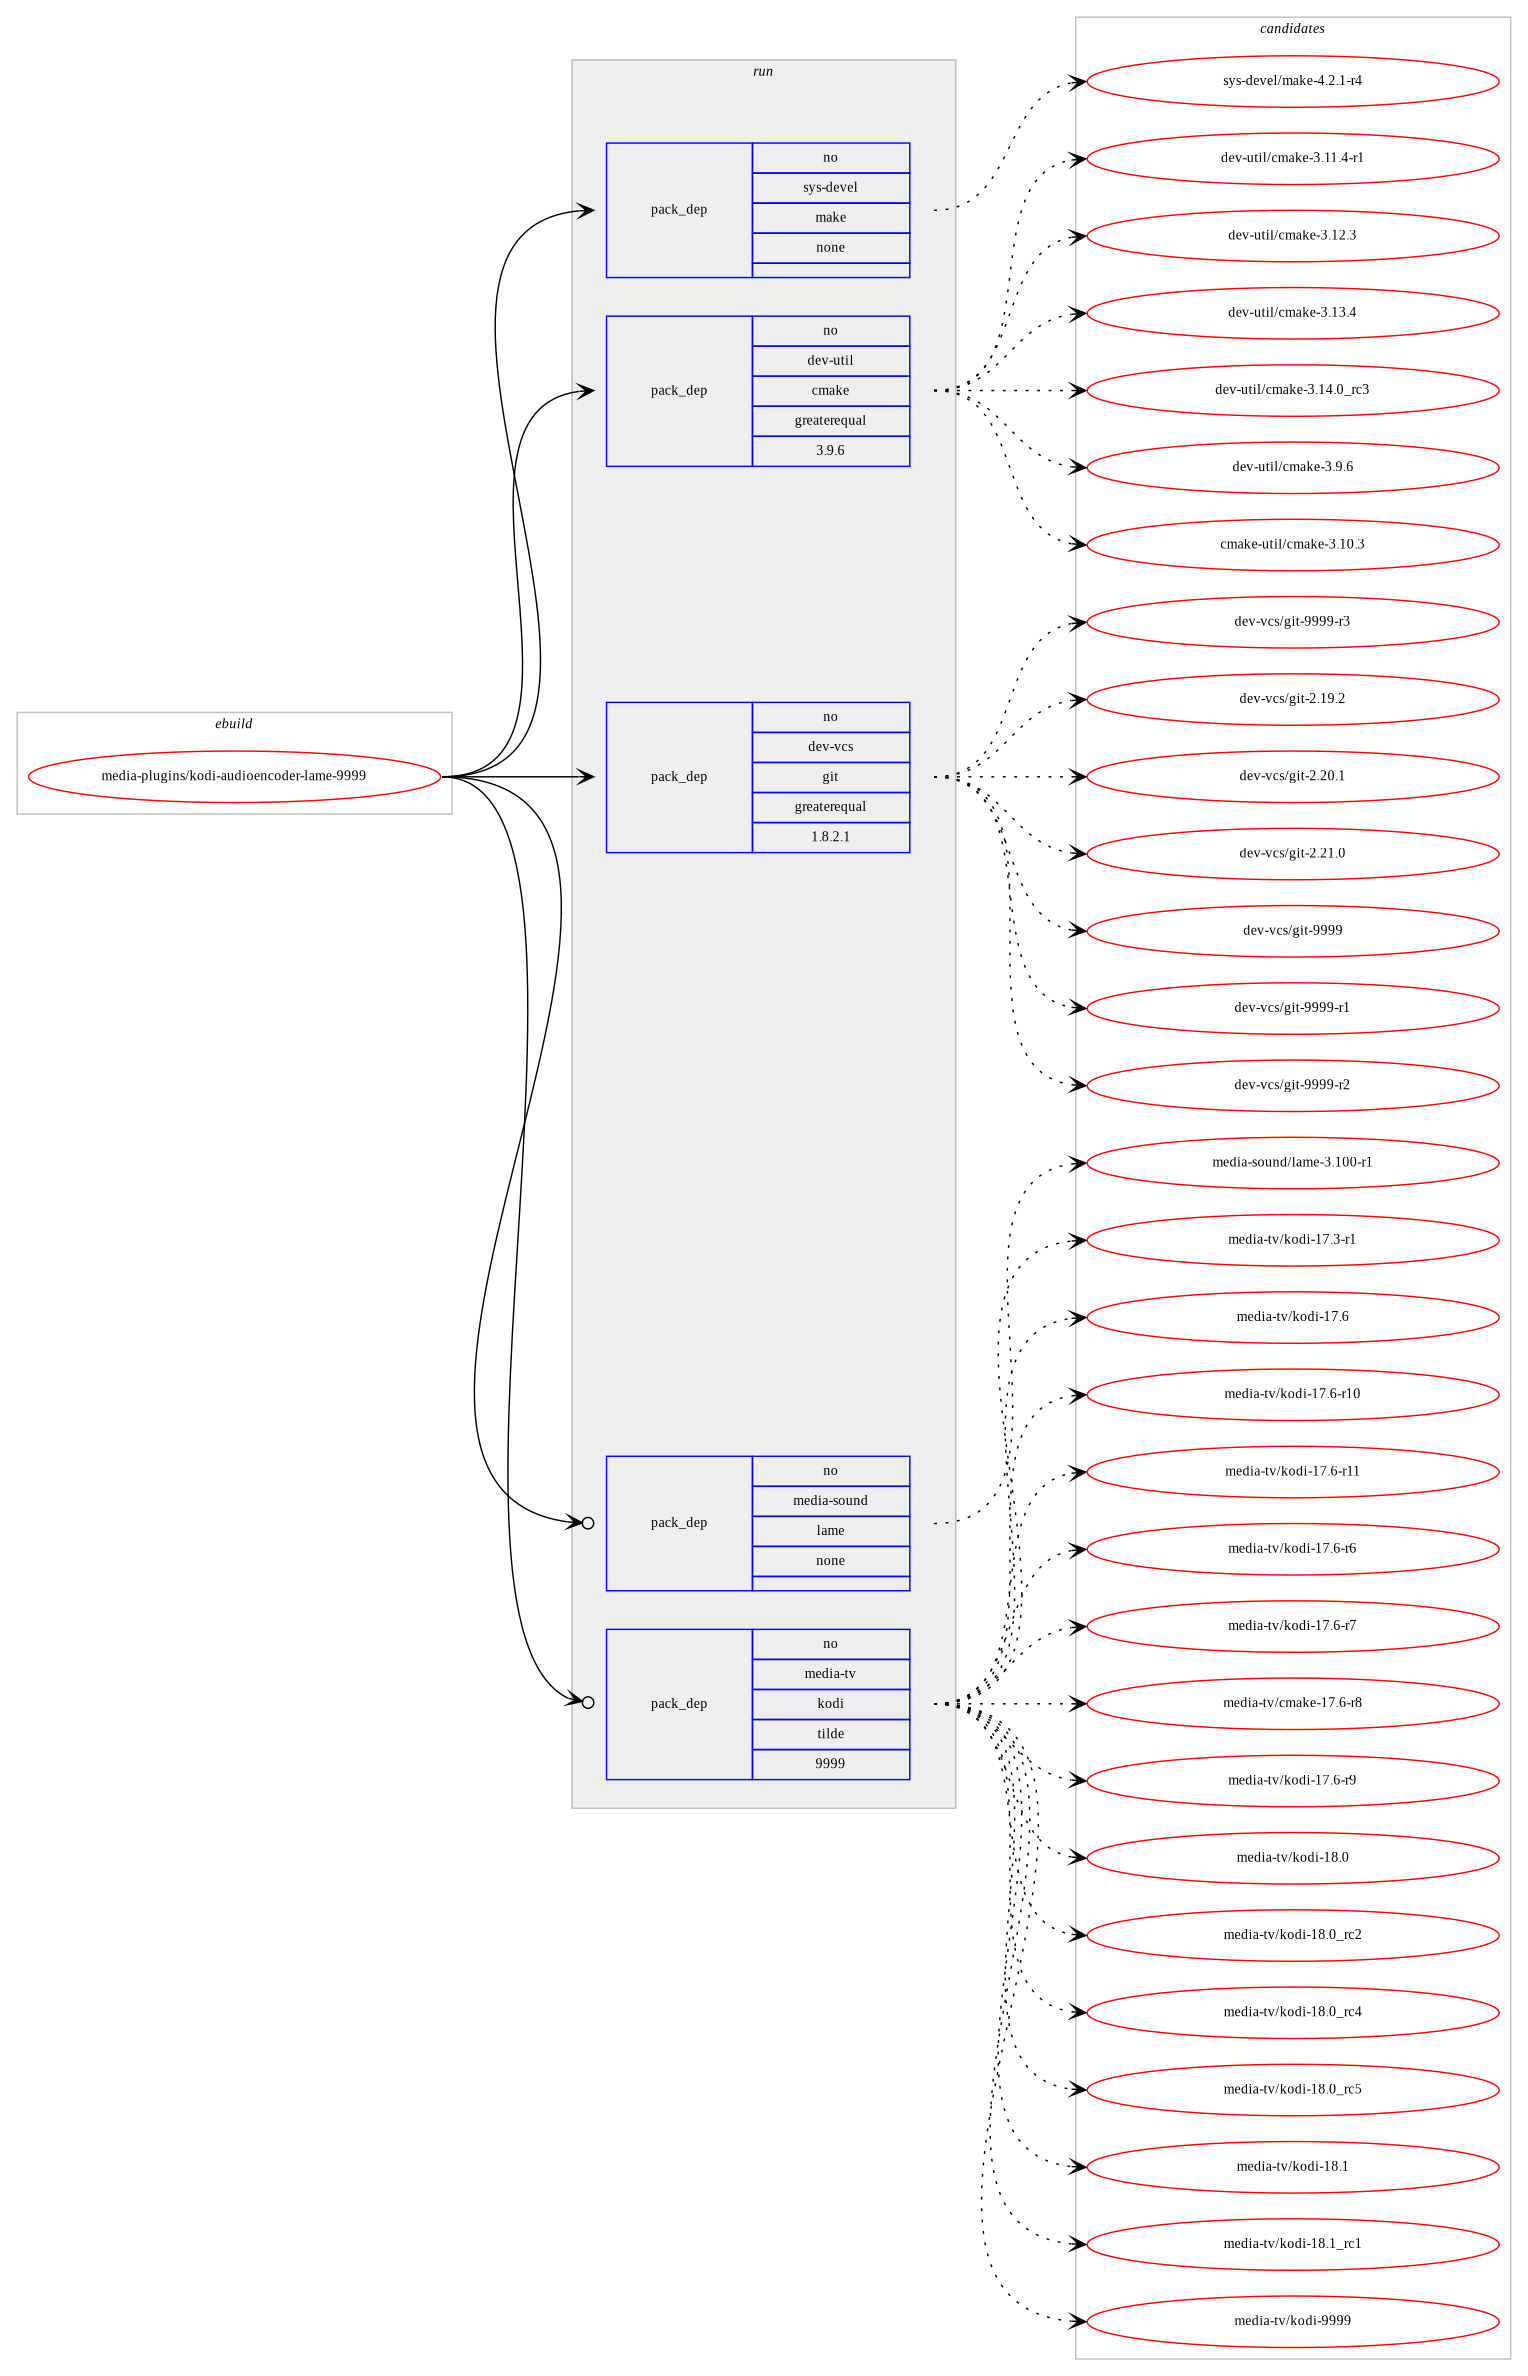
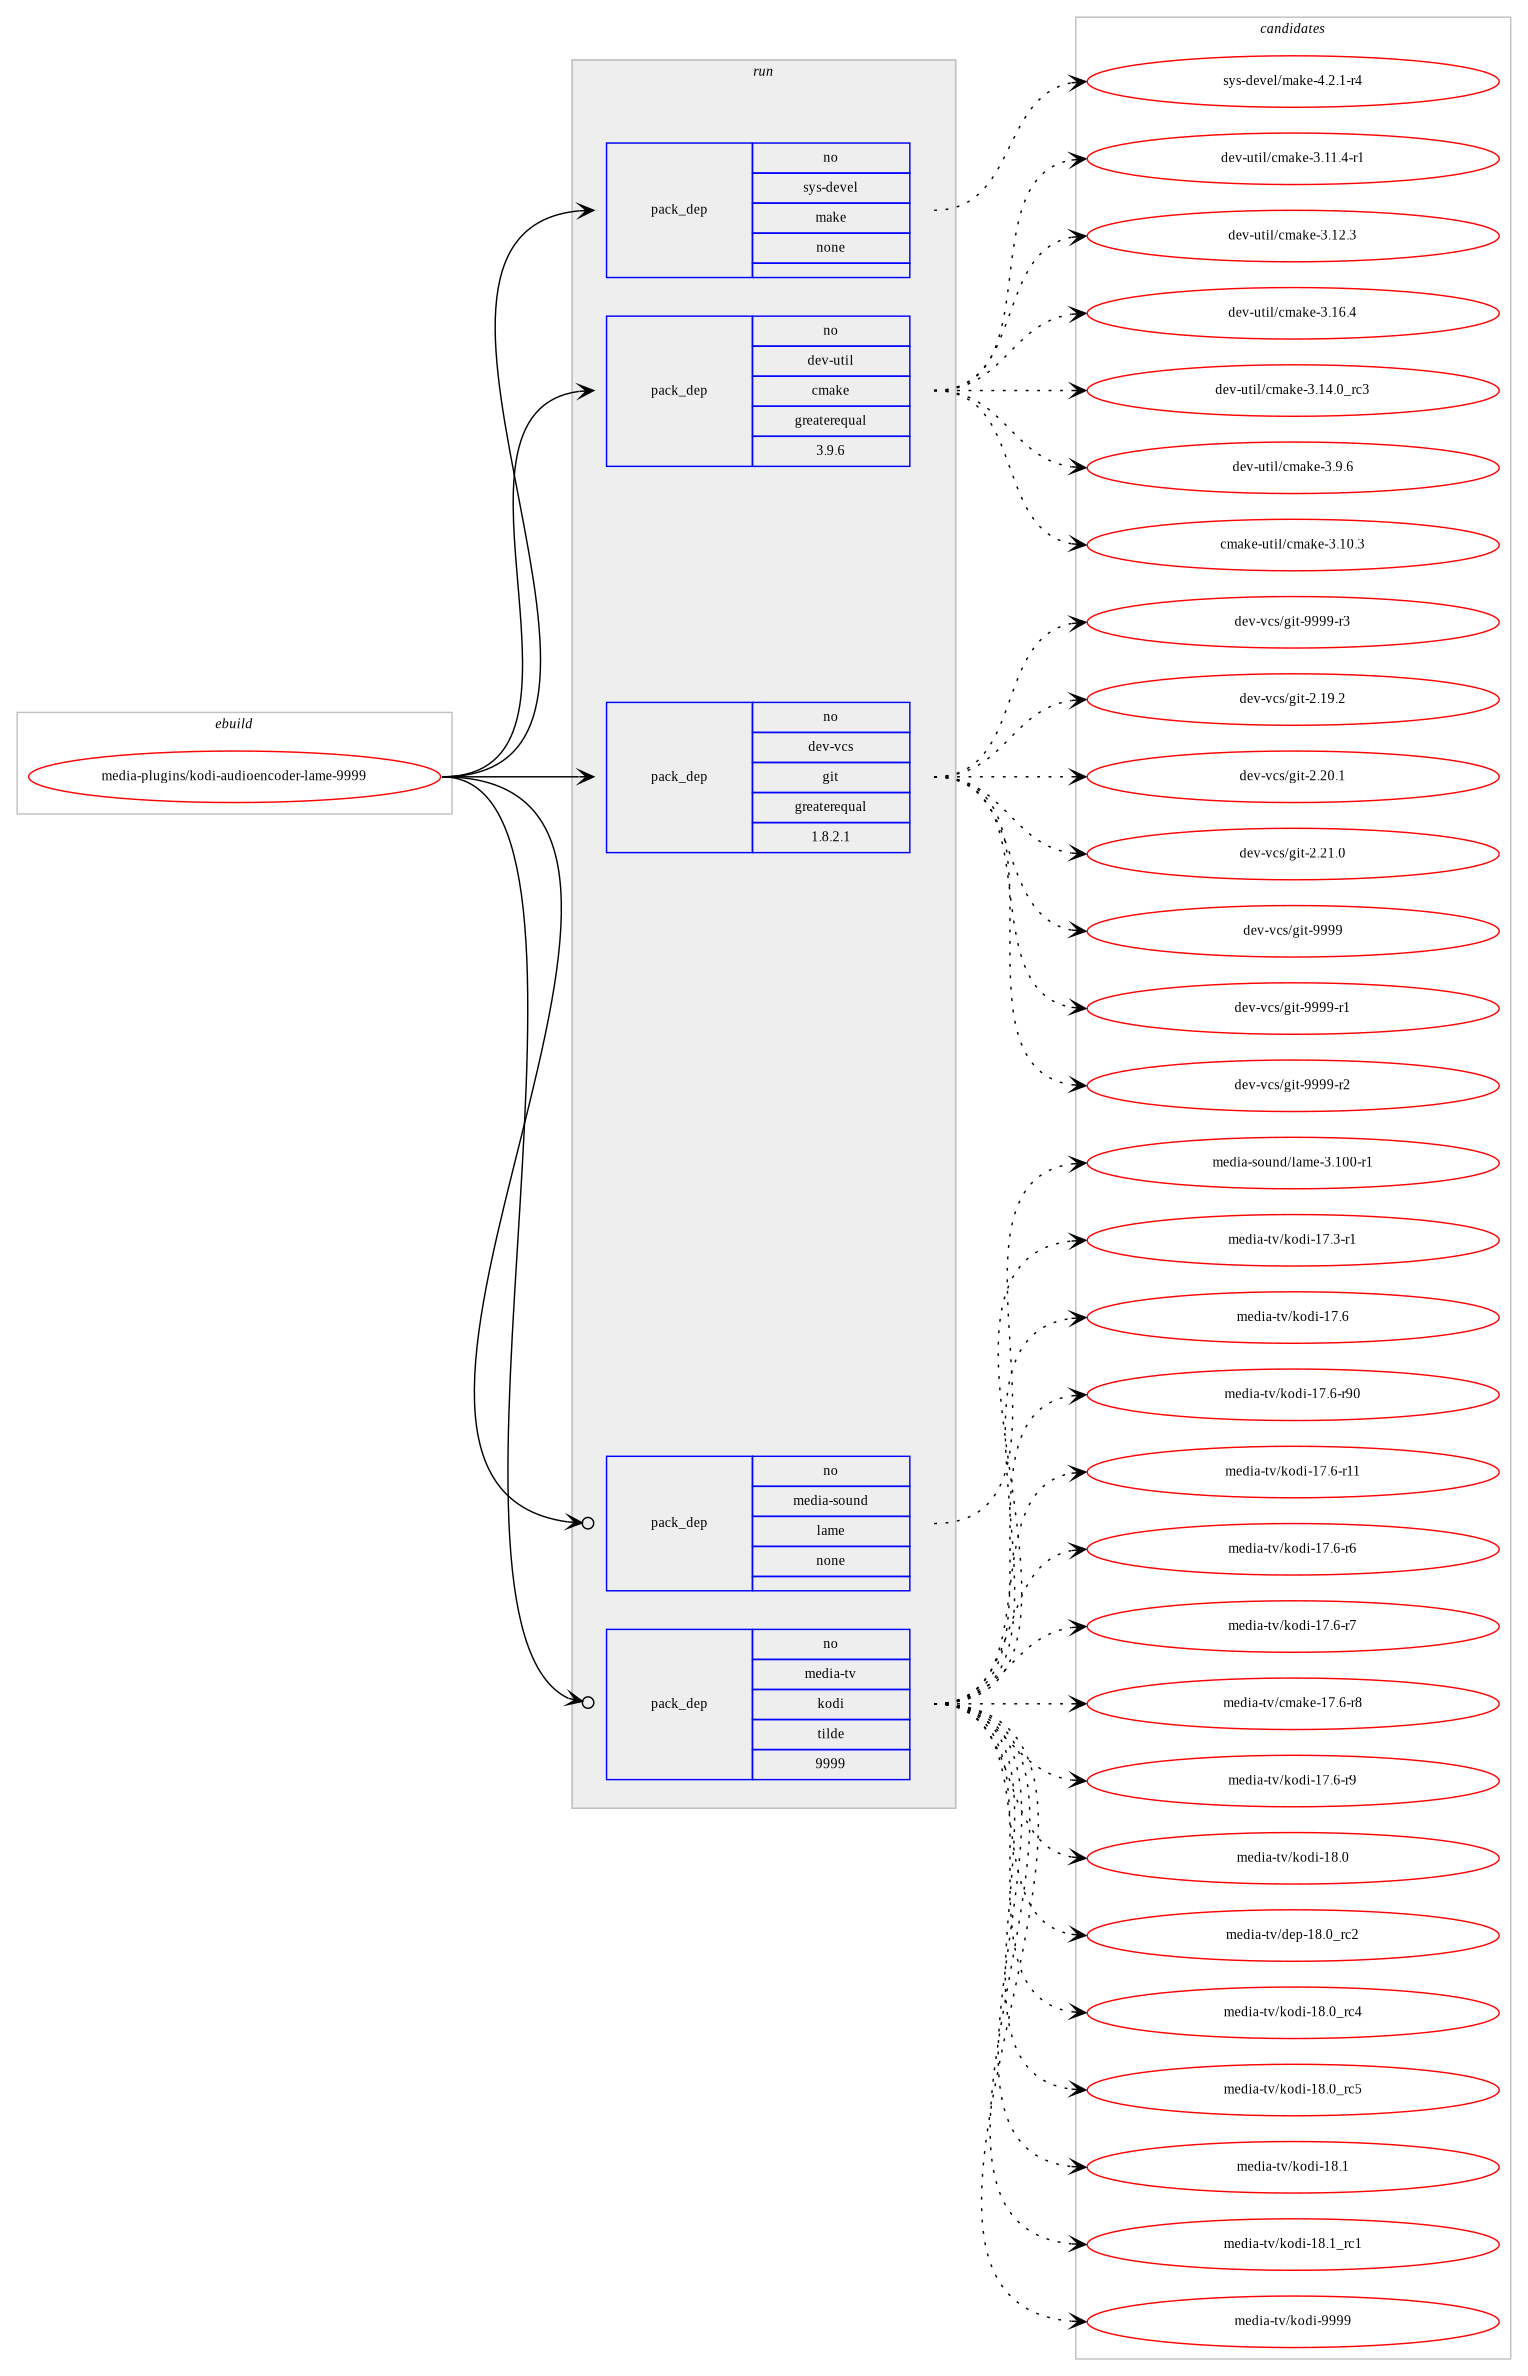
(1293, 313) -> (1293, 313)
(1293, 1395) -> (1293, 1395)
(1293, 1936) -> (1293, 1936)
